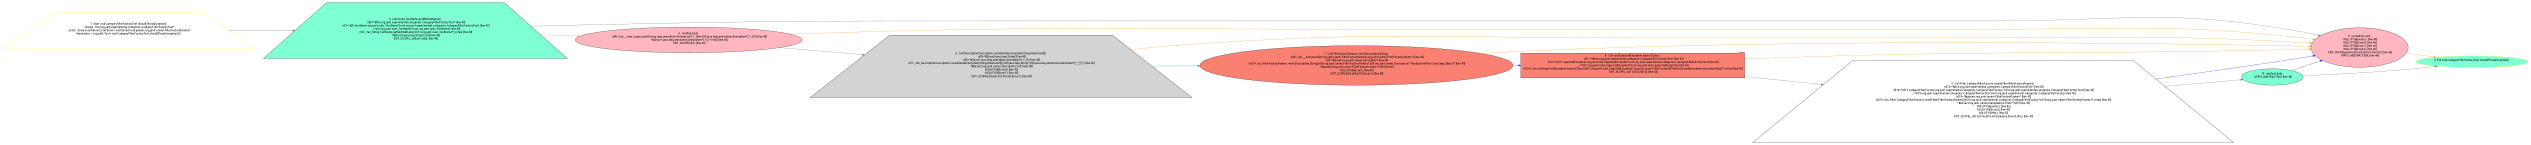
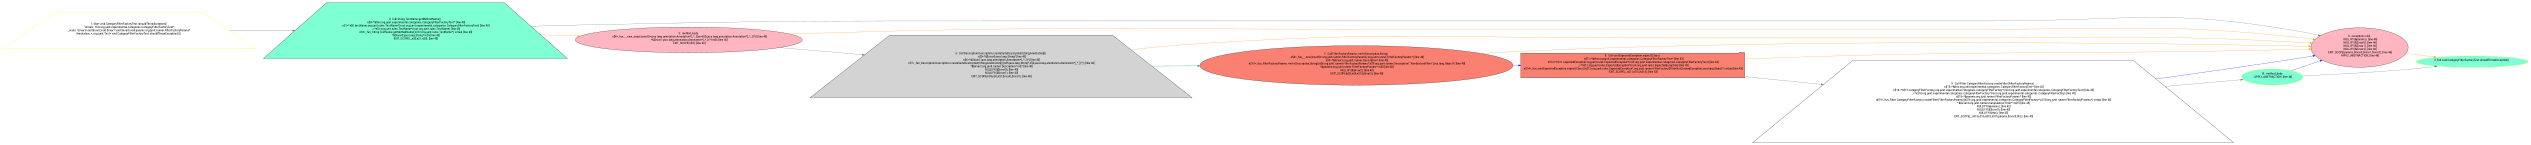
(2272, 77) -> (2272, 77)
